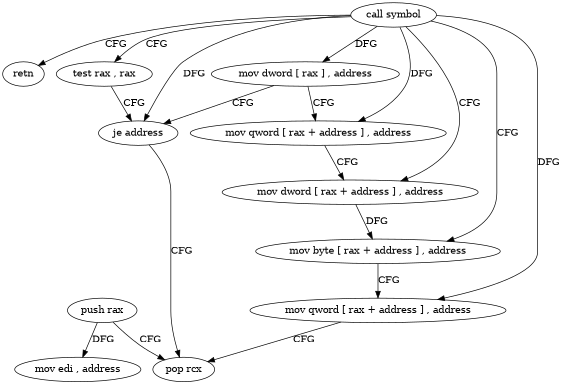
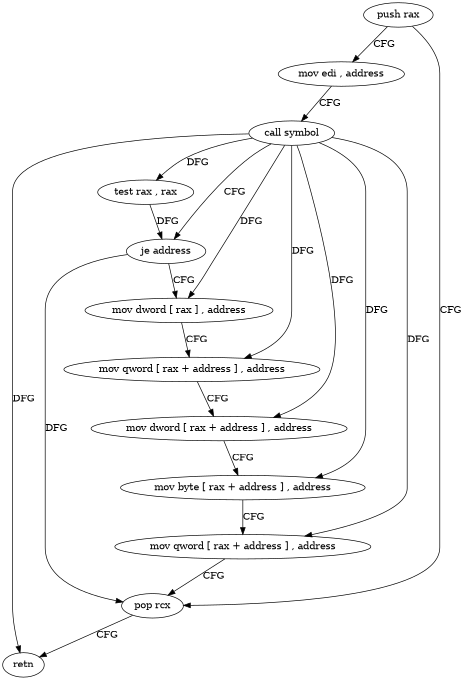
(116, 44) -> (24, 399)
(157, 44) -> (198, 163)
(194, 74) -> (235, 192)
none -> (319, 101)
(222, 103) -> (172, 277)
(134, 104) -> (168, 222)
(470, 104) -> (342, 281)
(508, 133) -> (377, 310)
(377, 222) -> (243, 458)
(182, 251) -> (56, 429)
(103, 340) -> (384, 44)
none -> (89, 635)
